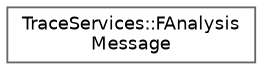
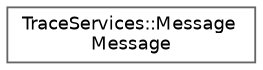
(131, 35) -> (131, 35)
